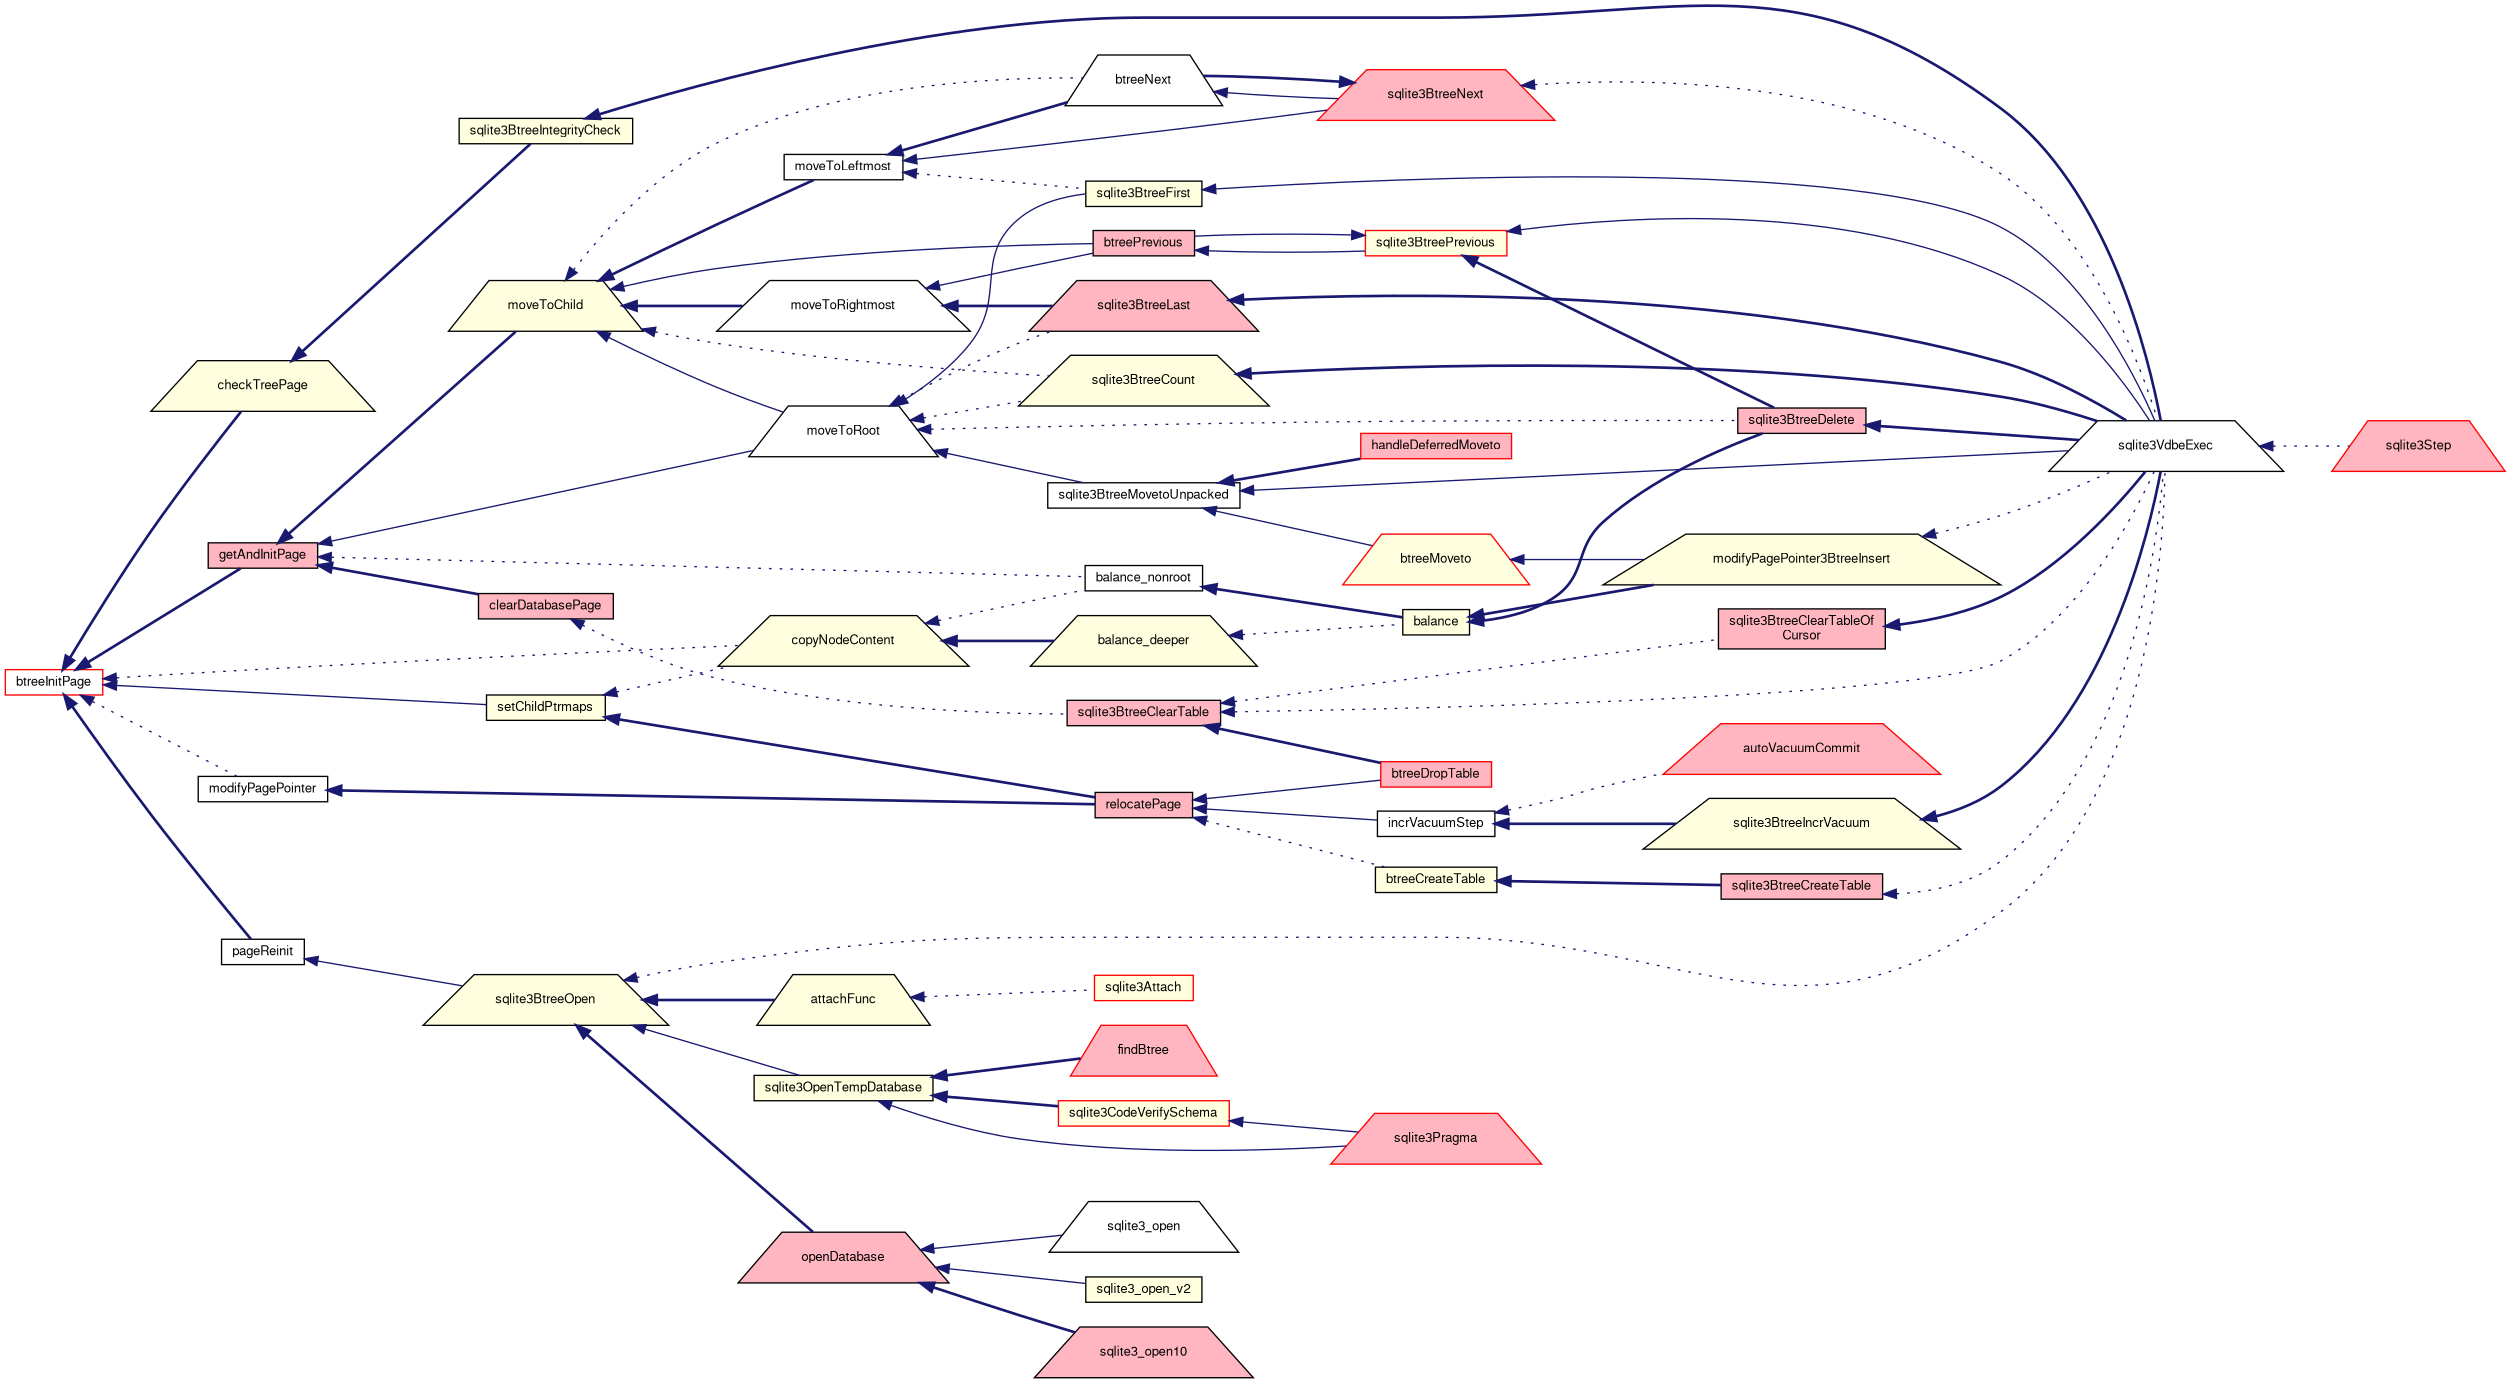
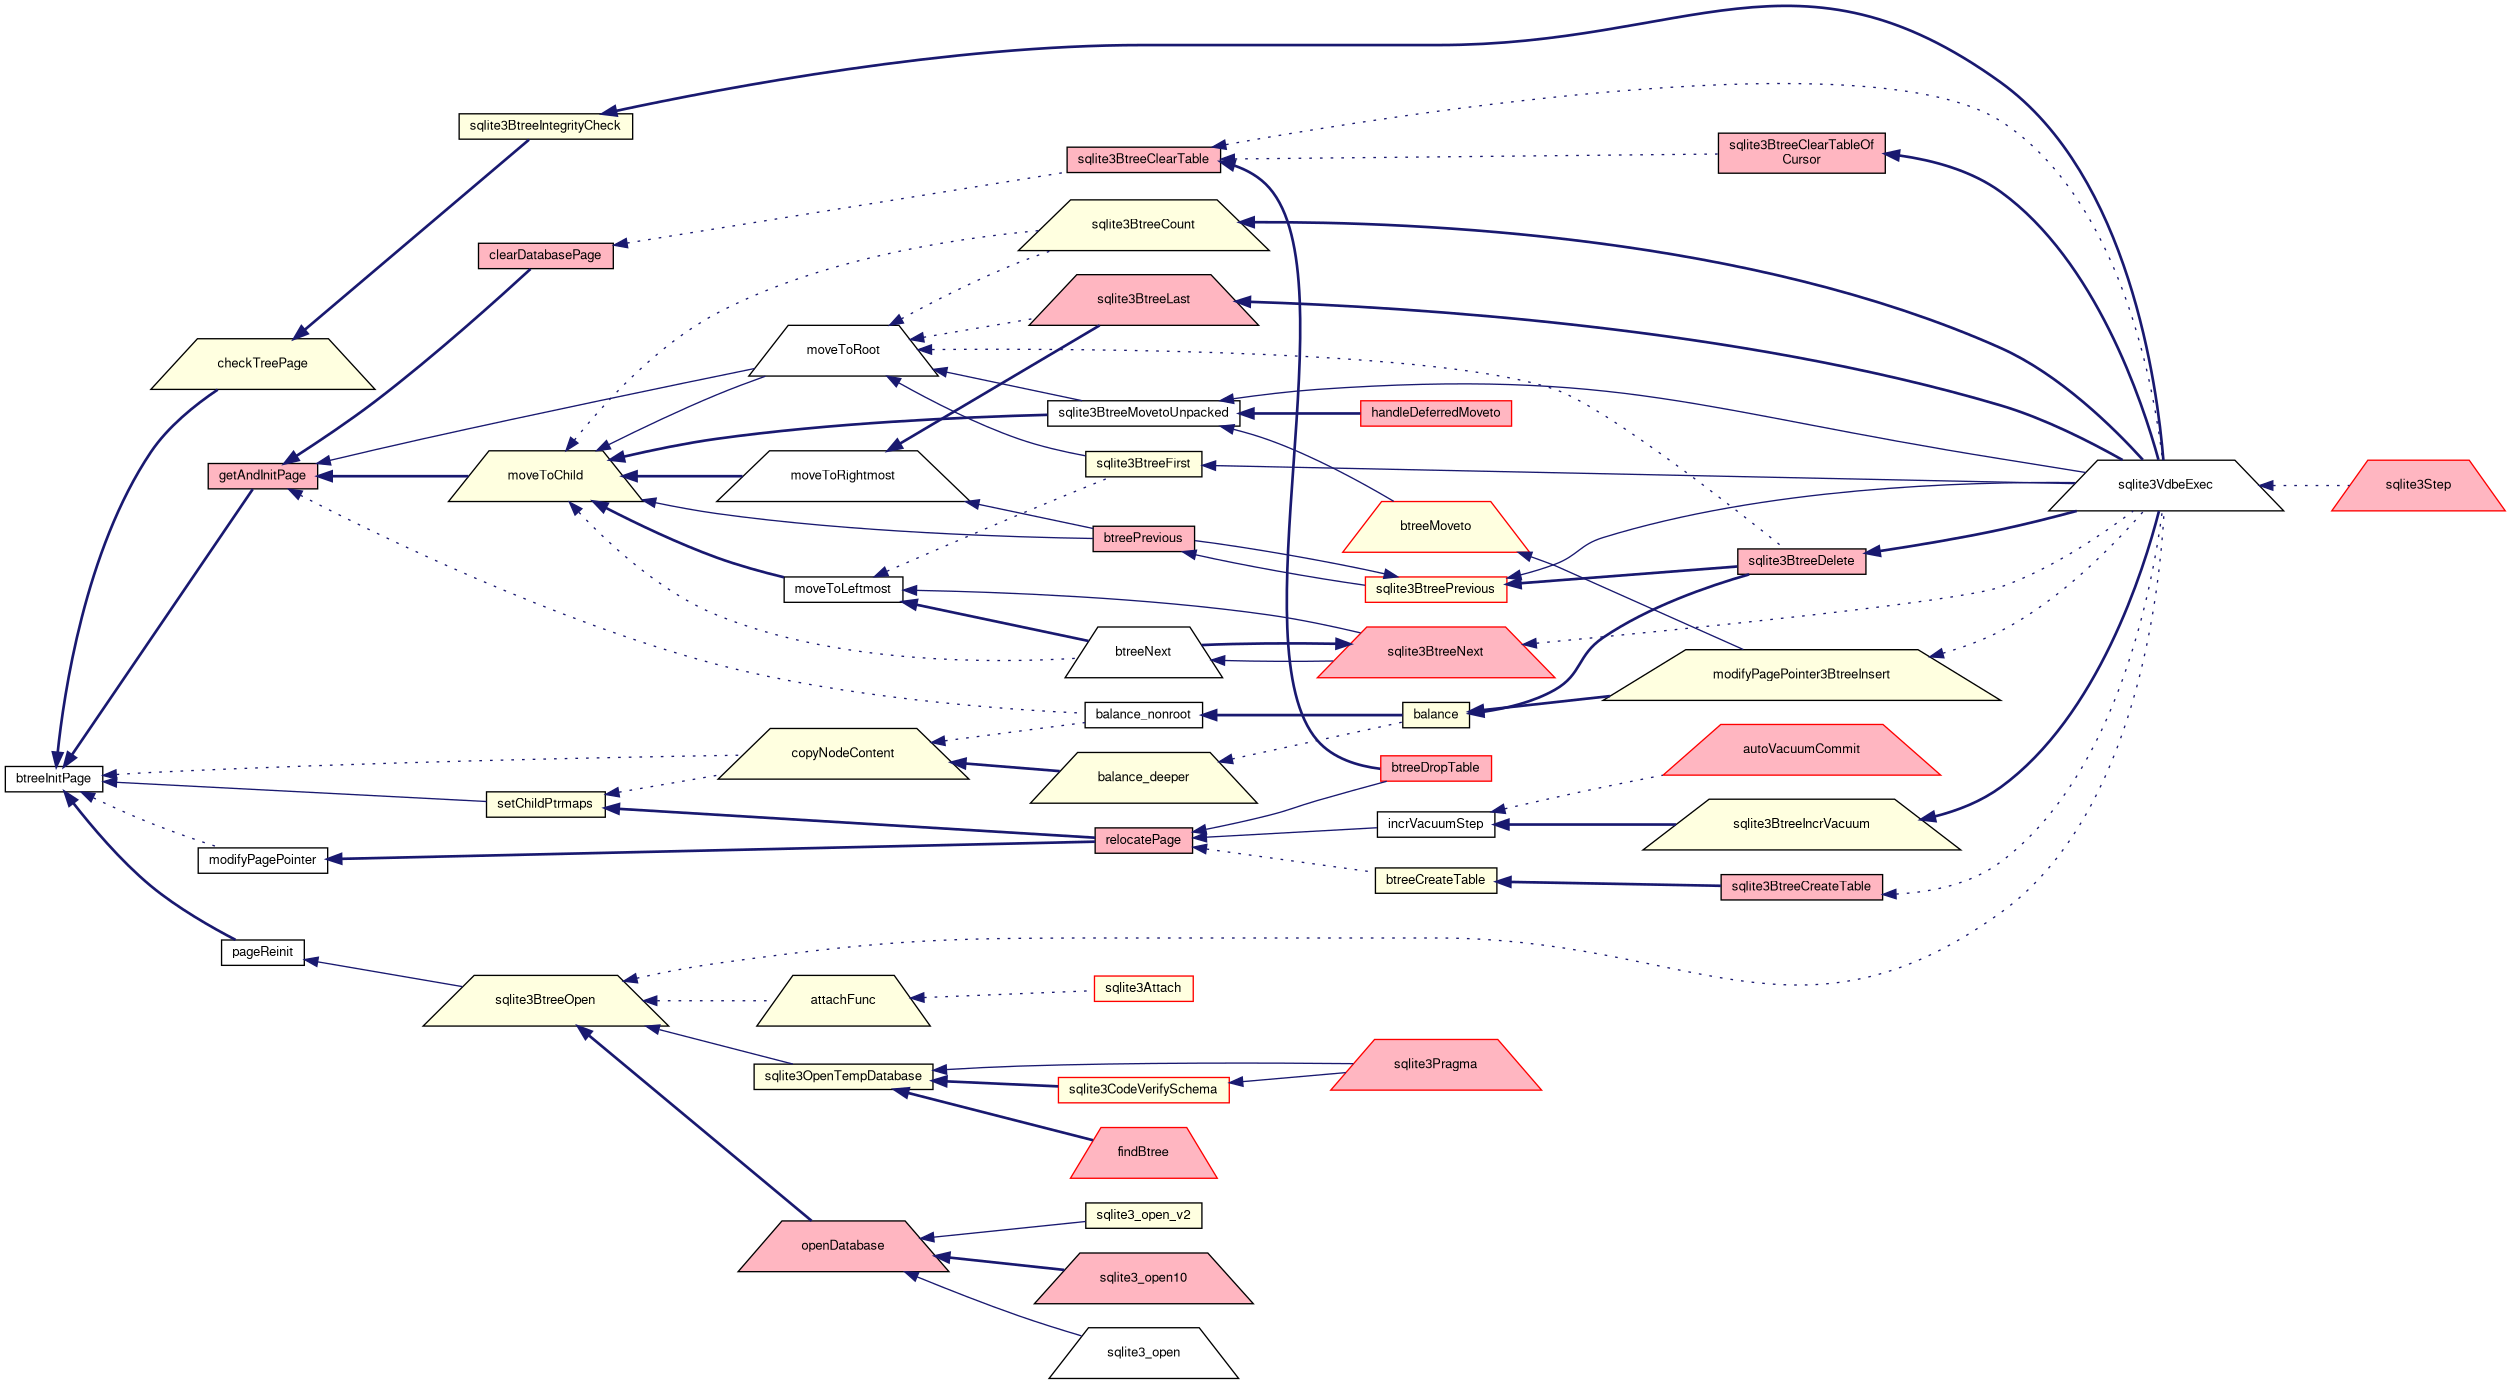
none -> (834, 426)
(54, 682) -> (54, 779)
(716, 1000) -> (716, 1001)
